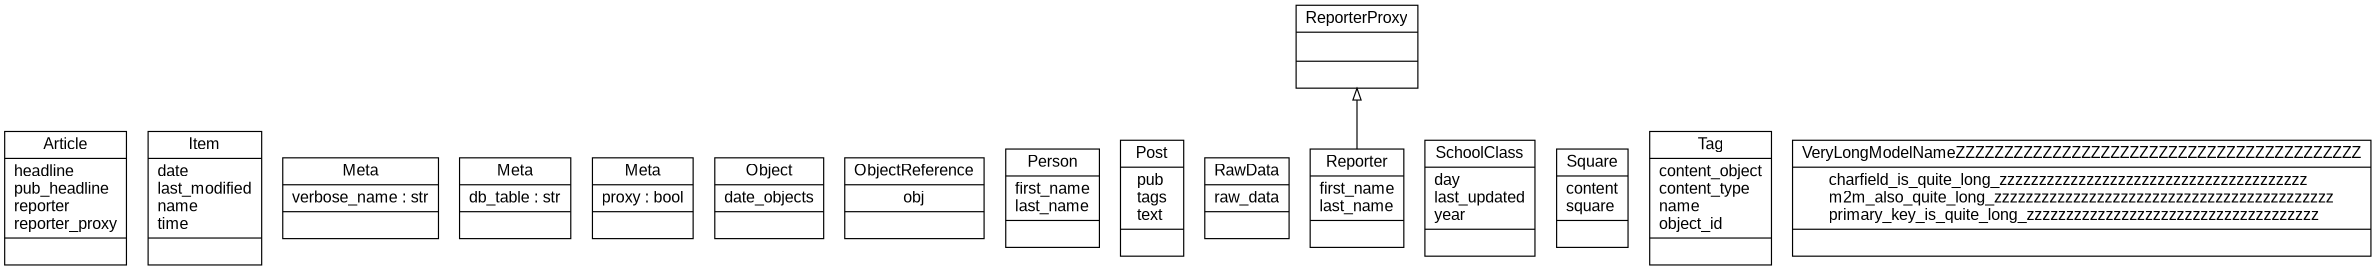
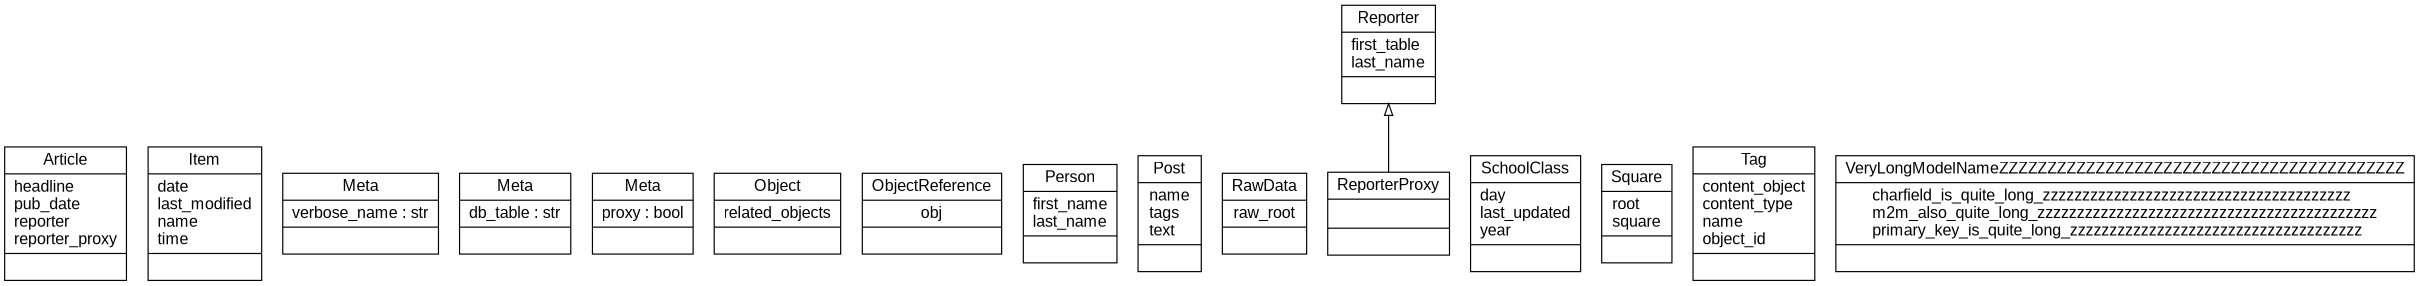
(1357, 125) -> (1389, 144)
(1150, 180) -> (1170, 196)
(62, 189) -> (47, 204)
(1357, 189) -> (1386, 45)
(1592, 189) -> (1626, 204)
(769, 198) -> (777, 213)
(1247, 198) -> (1264, 213)
